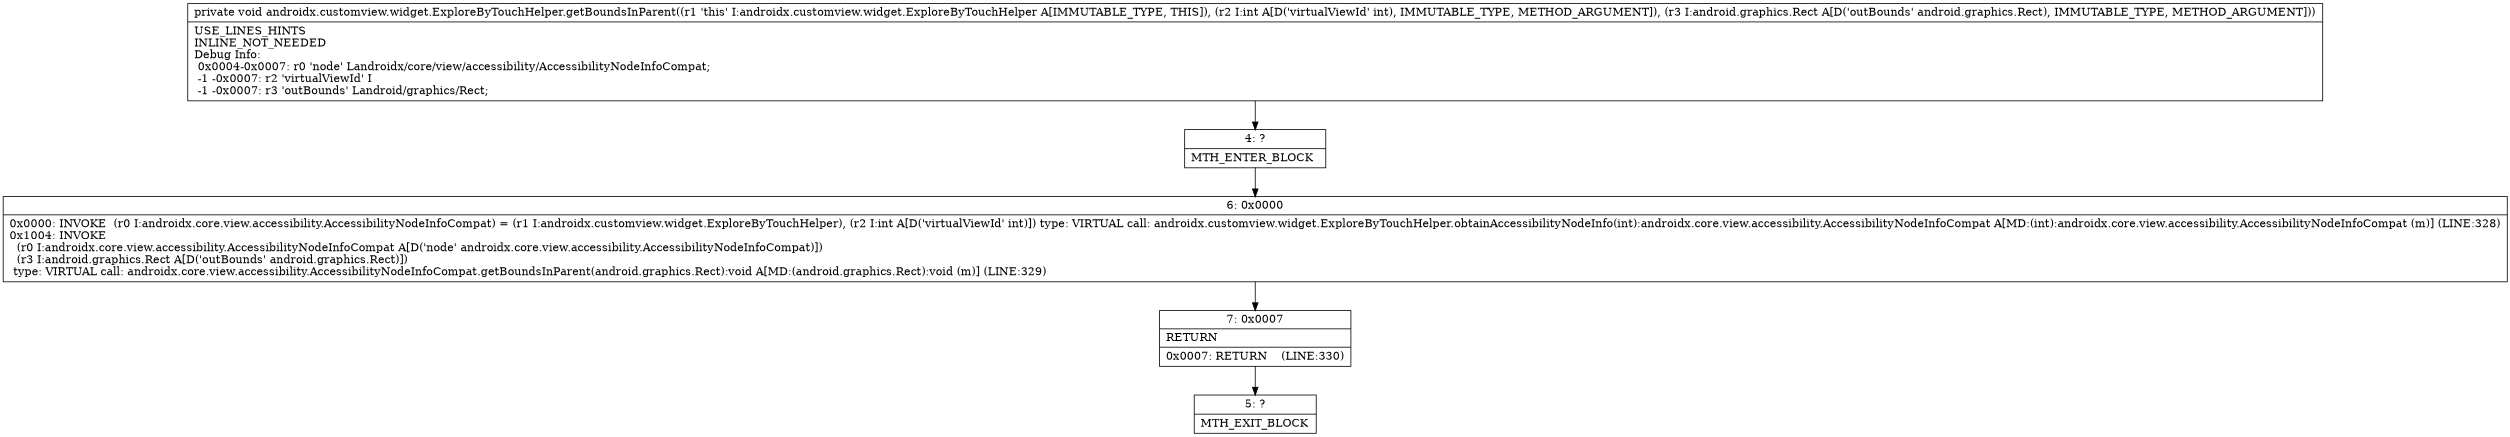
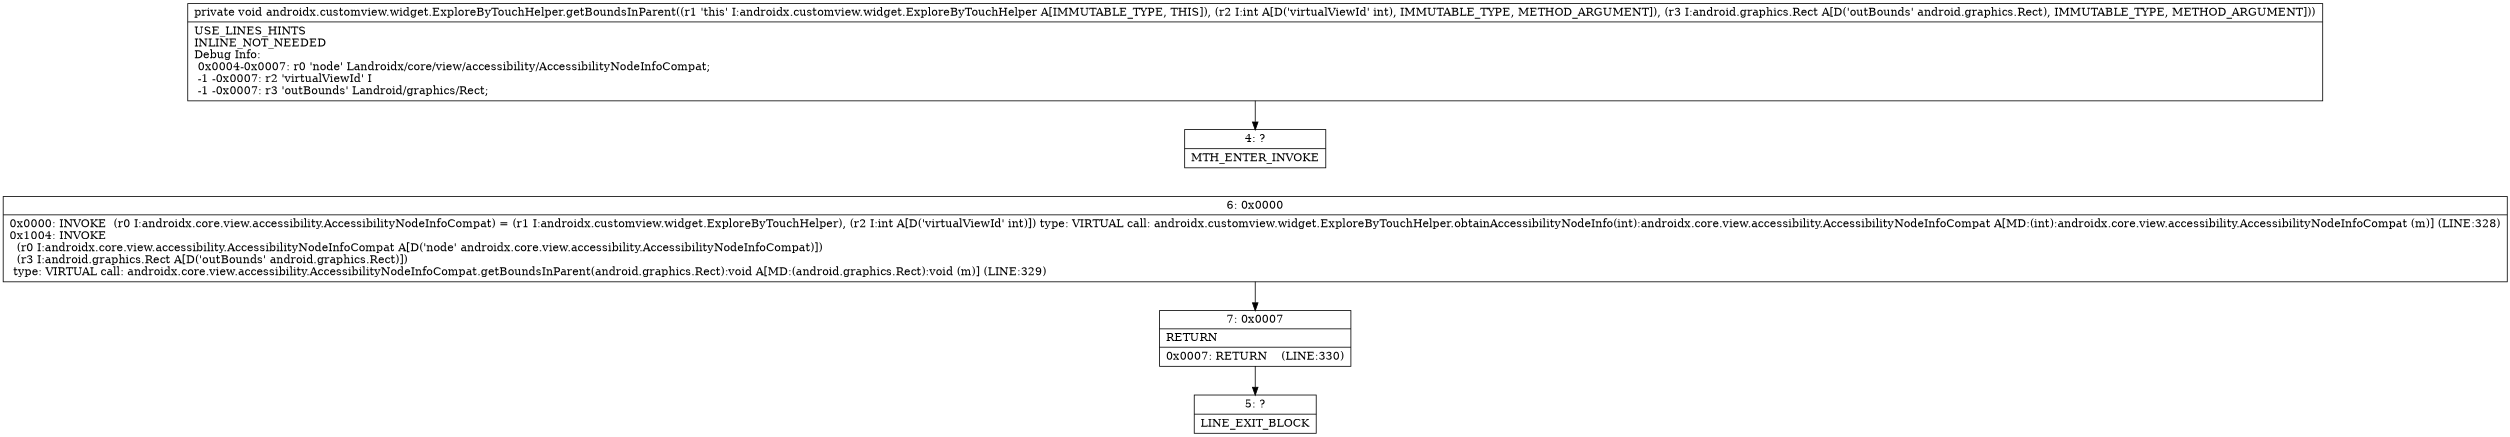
(1252, 158) -> (1255, 158)
(1255, 178) -> none
(1255, 423) -> (1255, 423)
